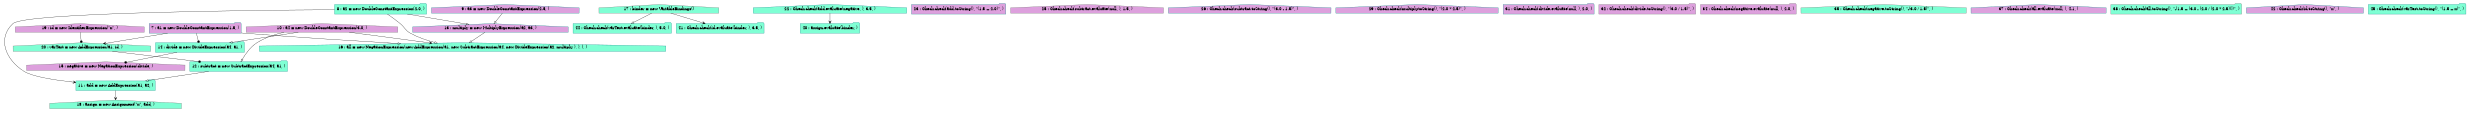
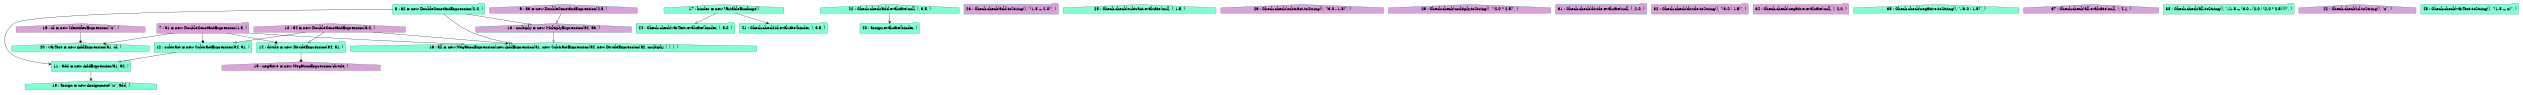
(830, 9) -> (890, 9)
(1087, 9) -> (1140, 9)
(149, 56) -> (203, 37)
